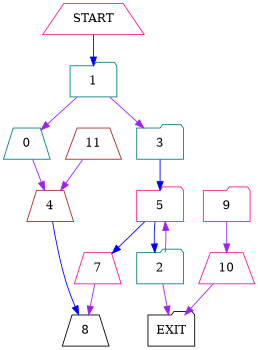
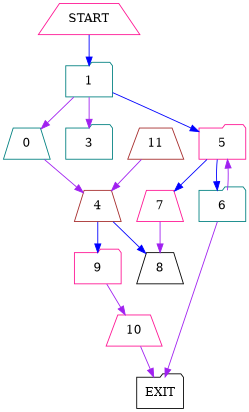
(160, 171) -> (152, 110)
none -> (98, 233)
(160, 268) -> (222, 206)
